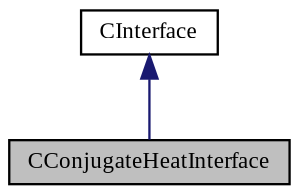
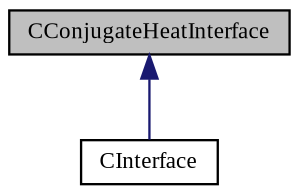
(149, 109) -> (149, 109)
